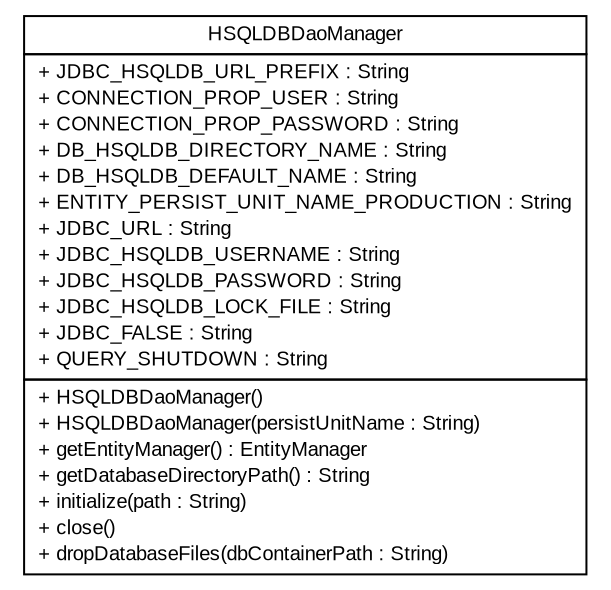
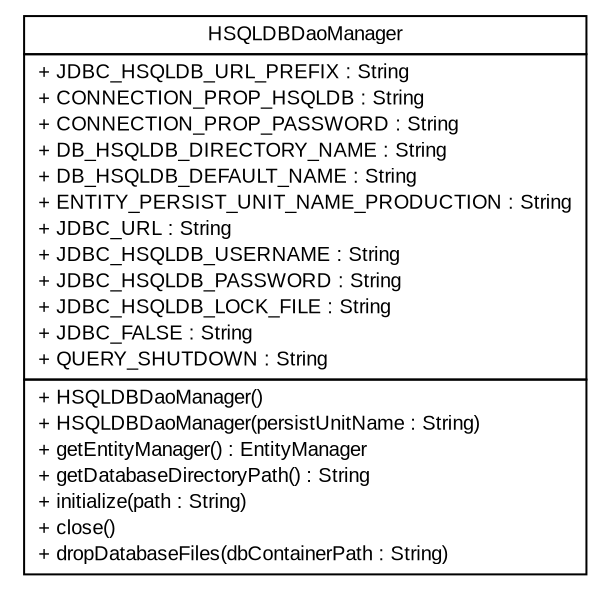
(219, 98) -> (232, 98)
